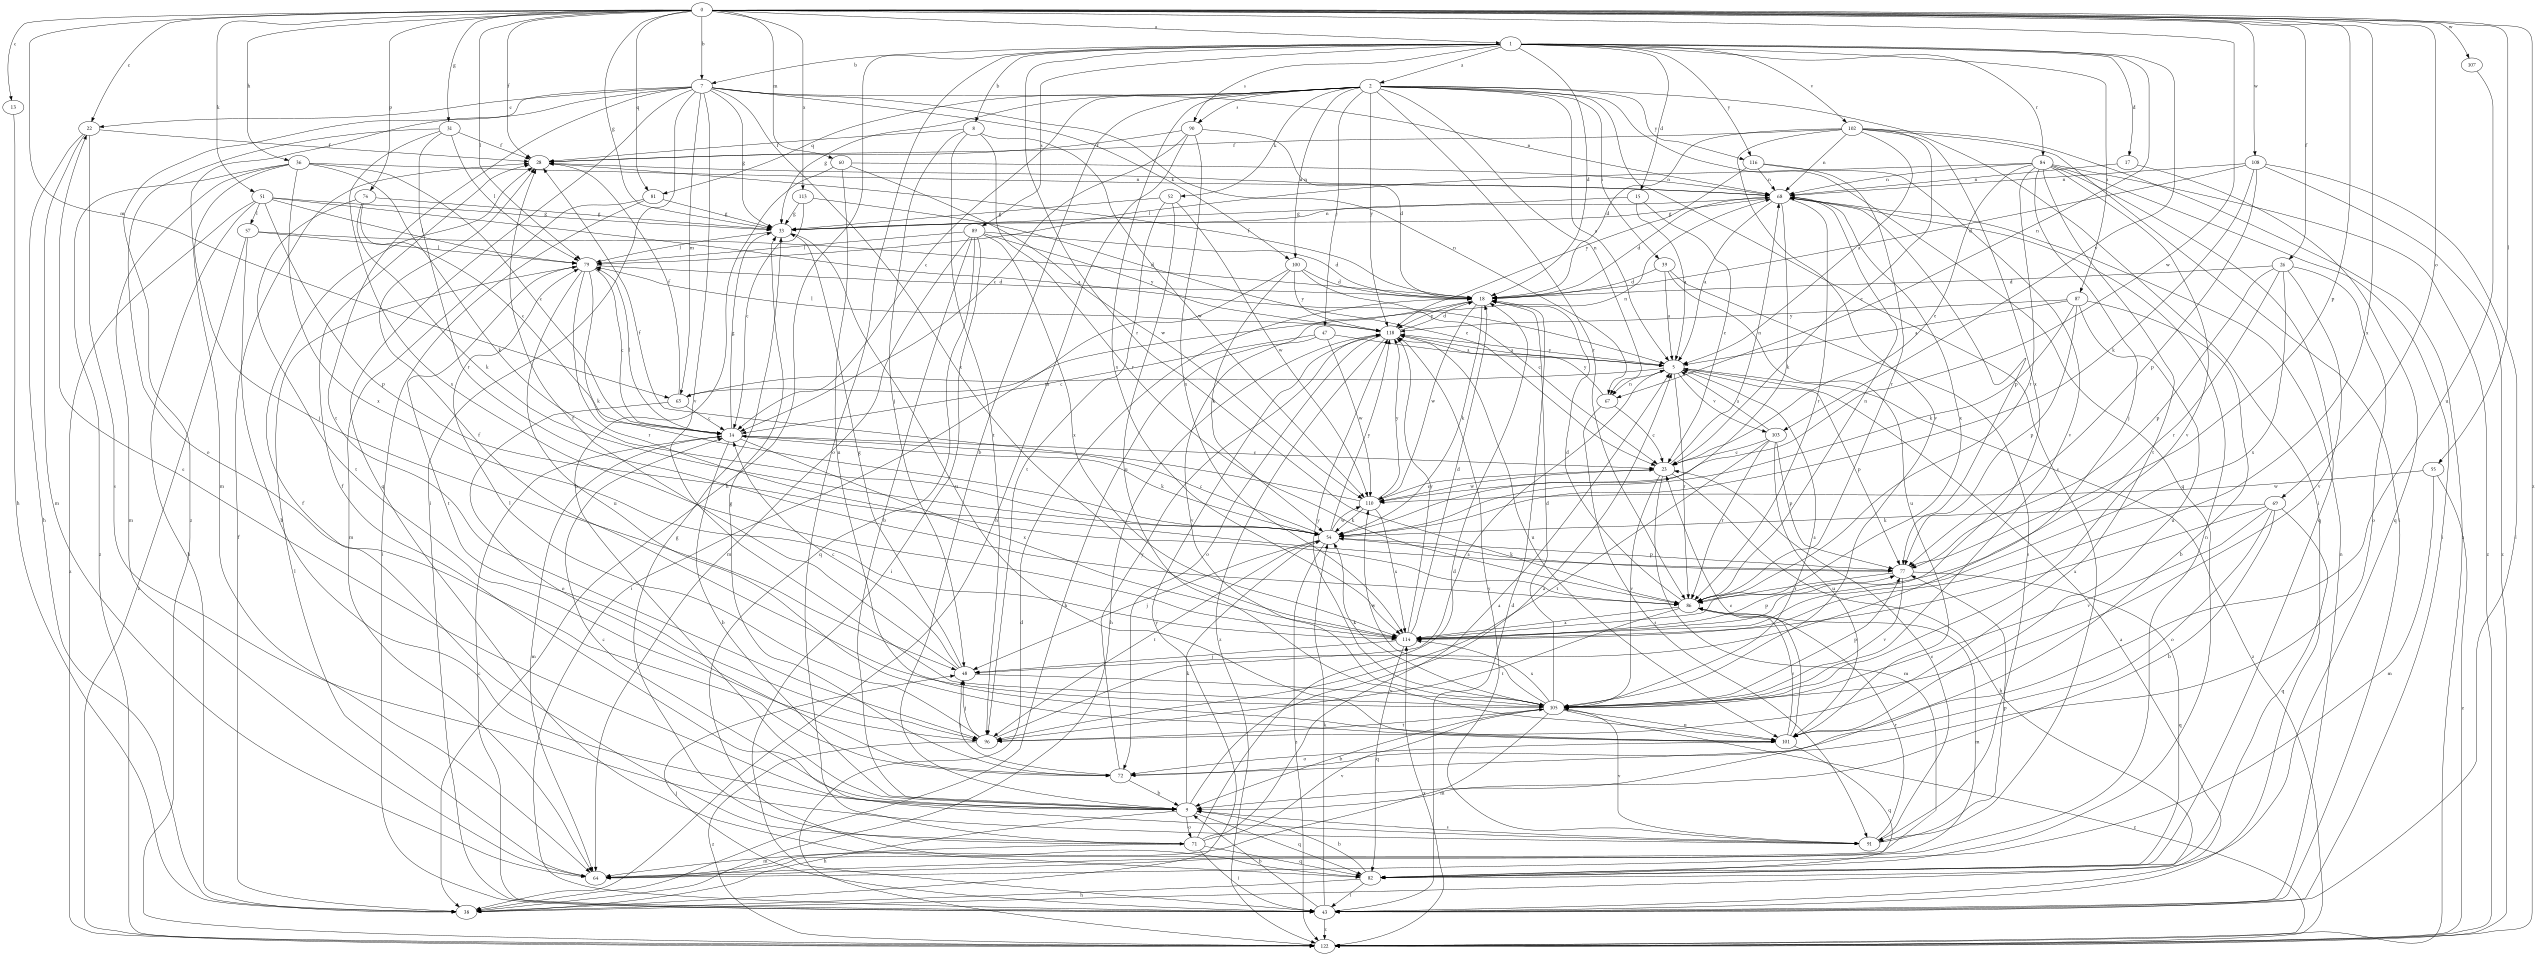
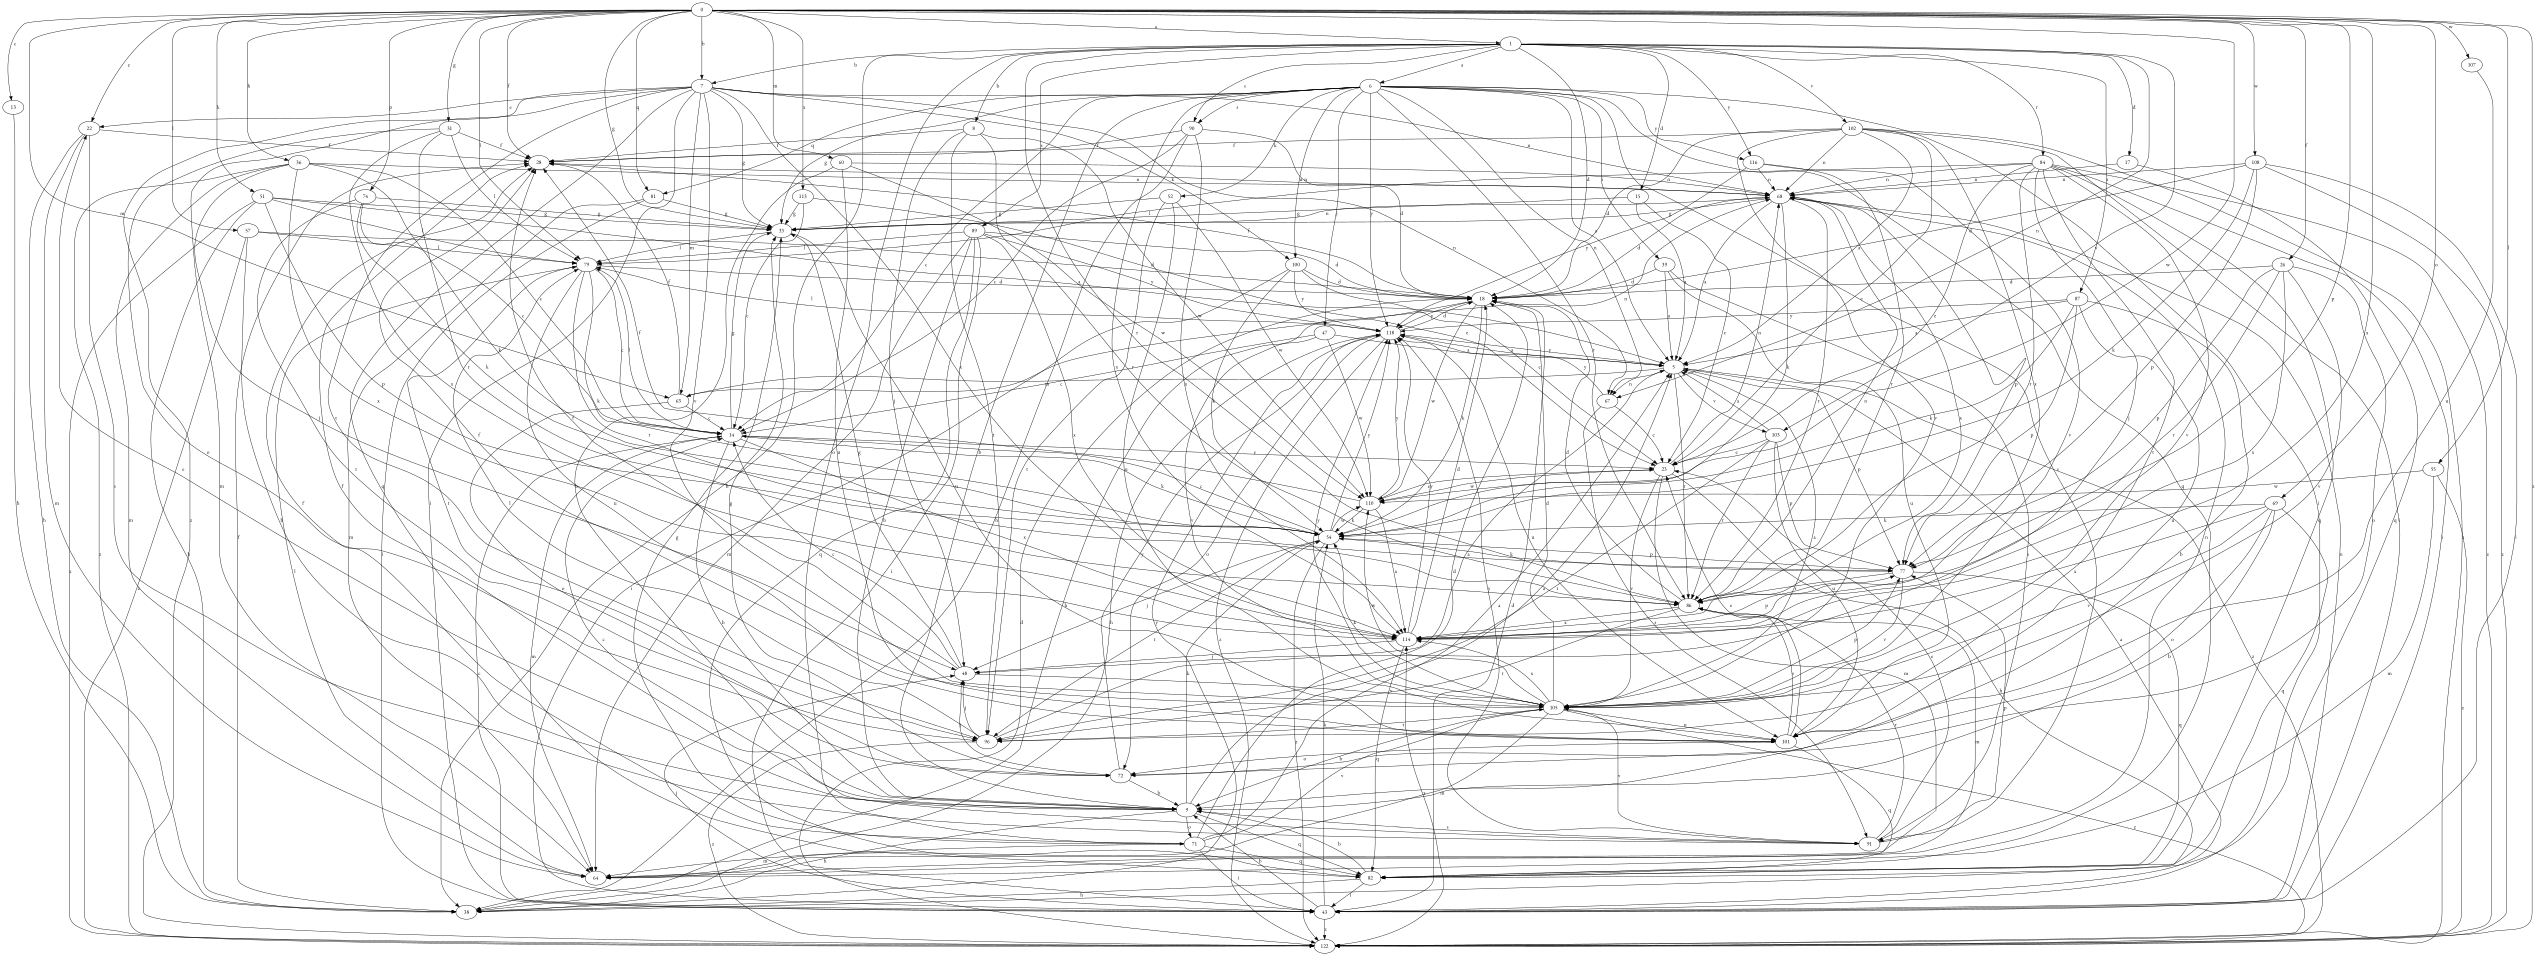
(1370, 86) -> (1370, 86)
(256, 212) -> (312, 17)
